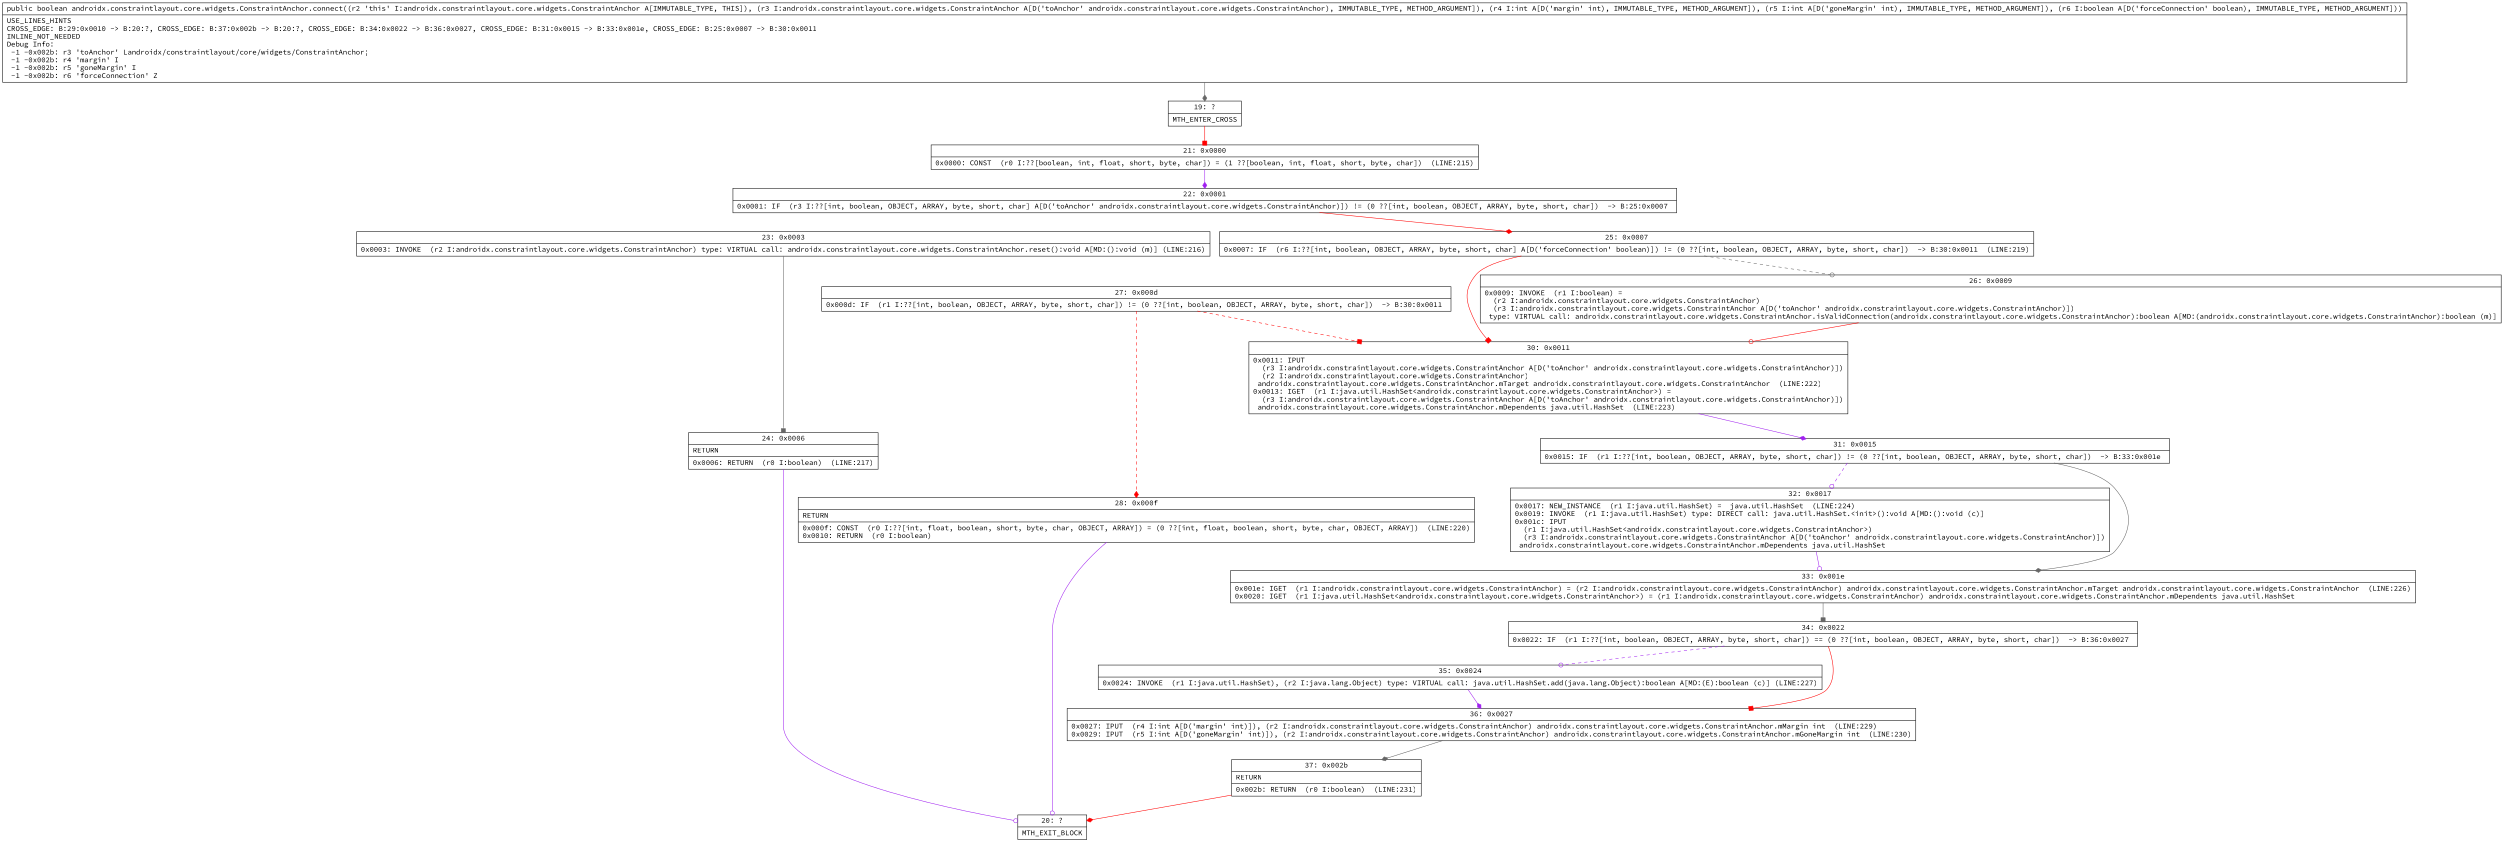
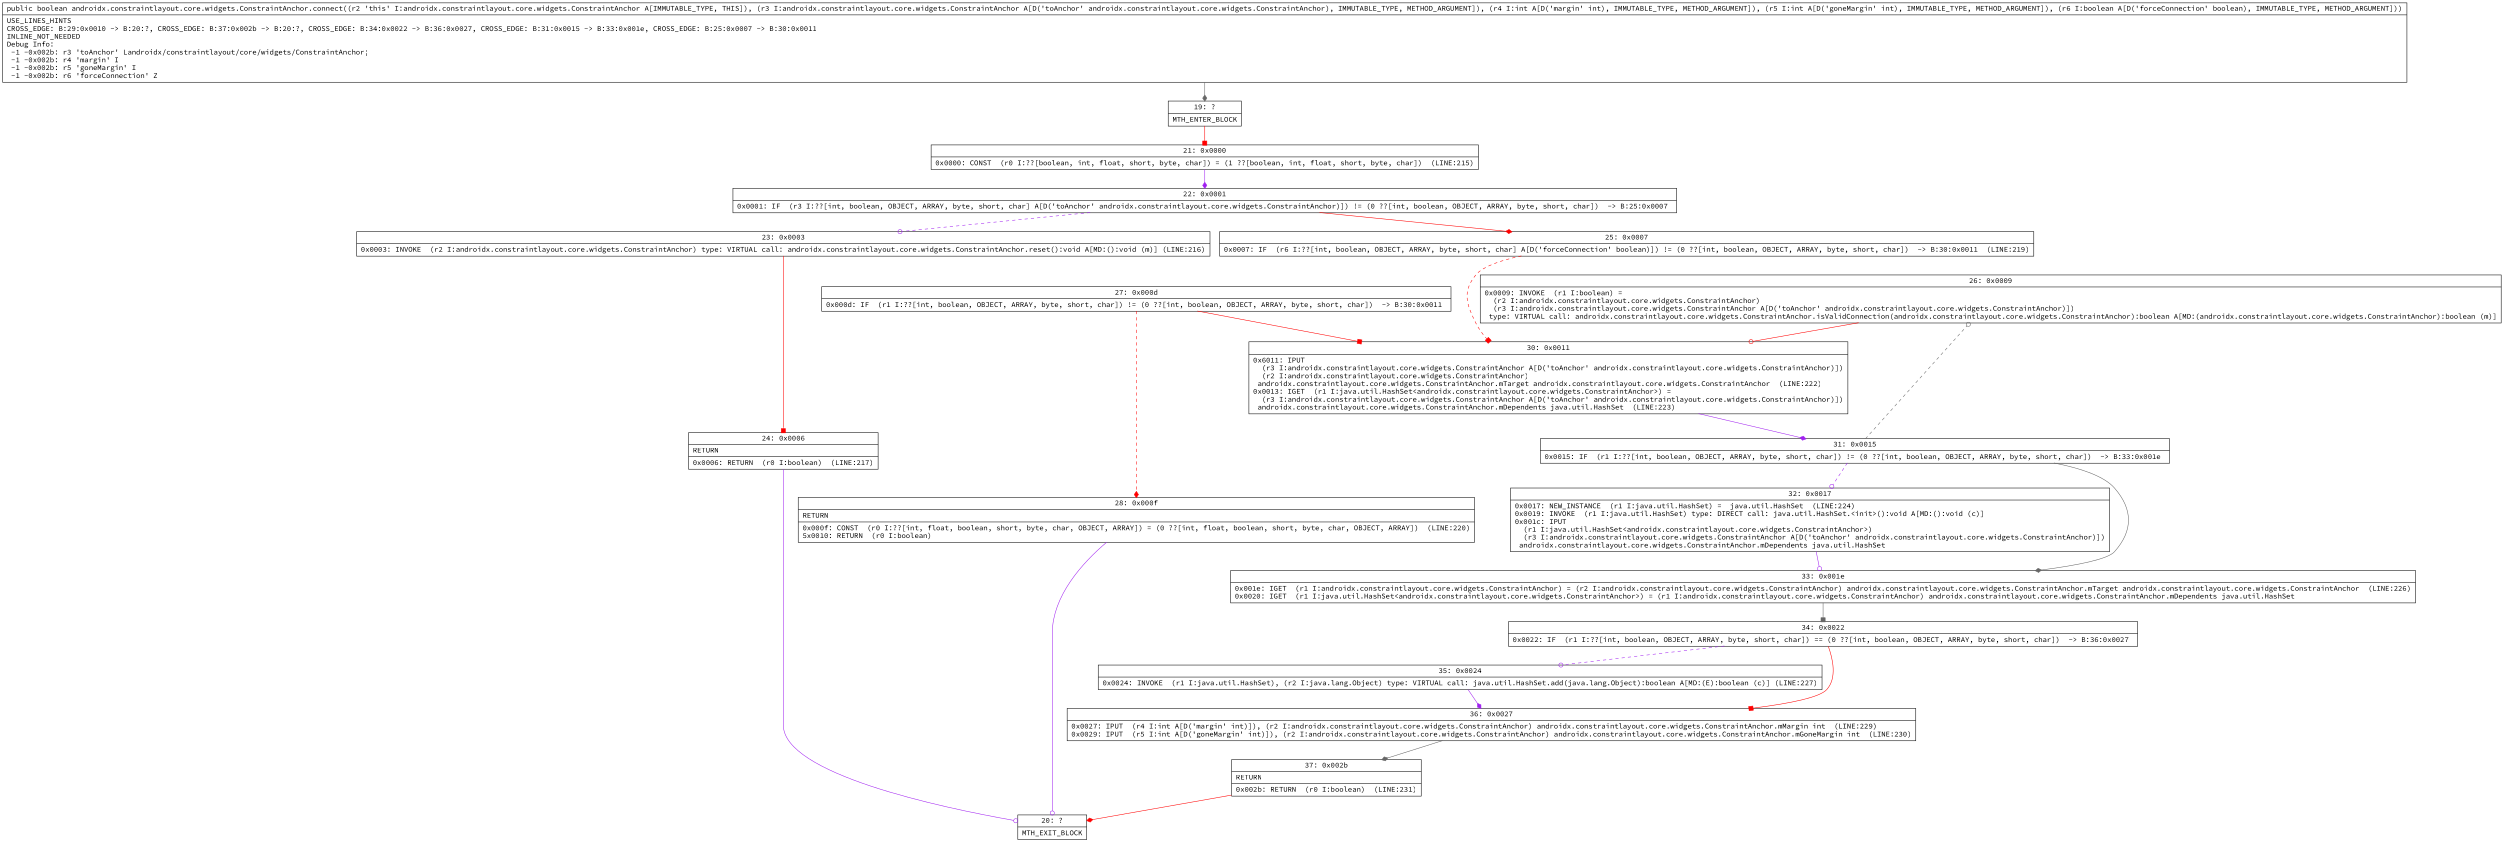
(1205, 120) -> (1205, 120)
none -> (996, 222)
(1767, 265) -> (1916, 382)
(1470, 283) -> (1470, 283)
(1277, 326) -> (1277, 326)
(783, 342) -> (783, 342)
(1283, 360) -> (1283, 360)
(869, 536) -> (869, 536)
